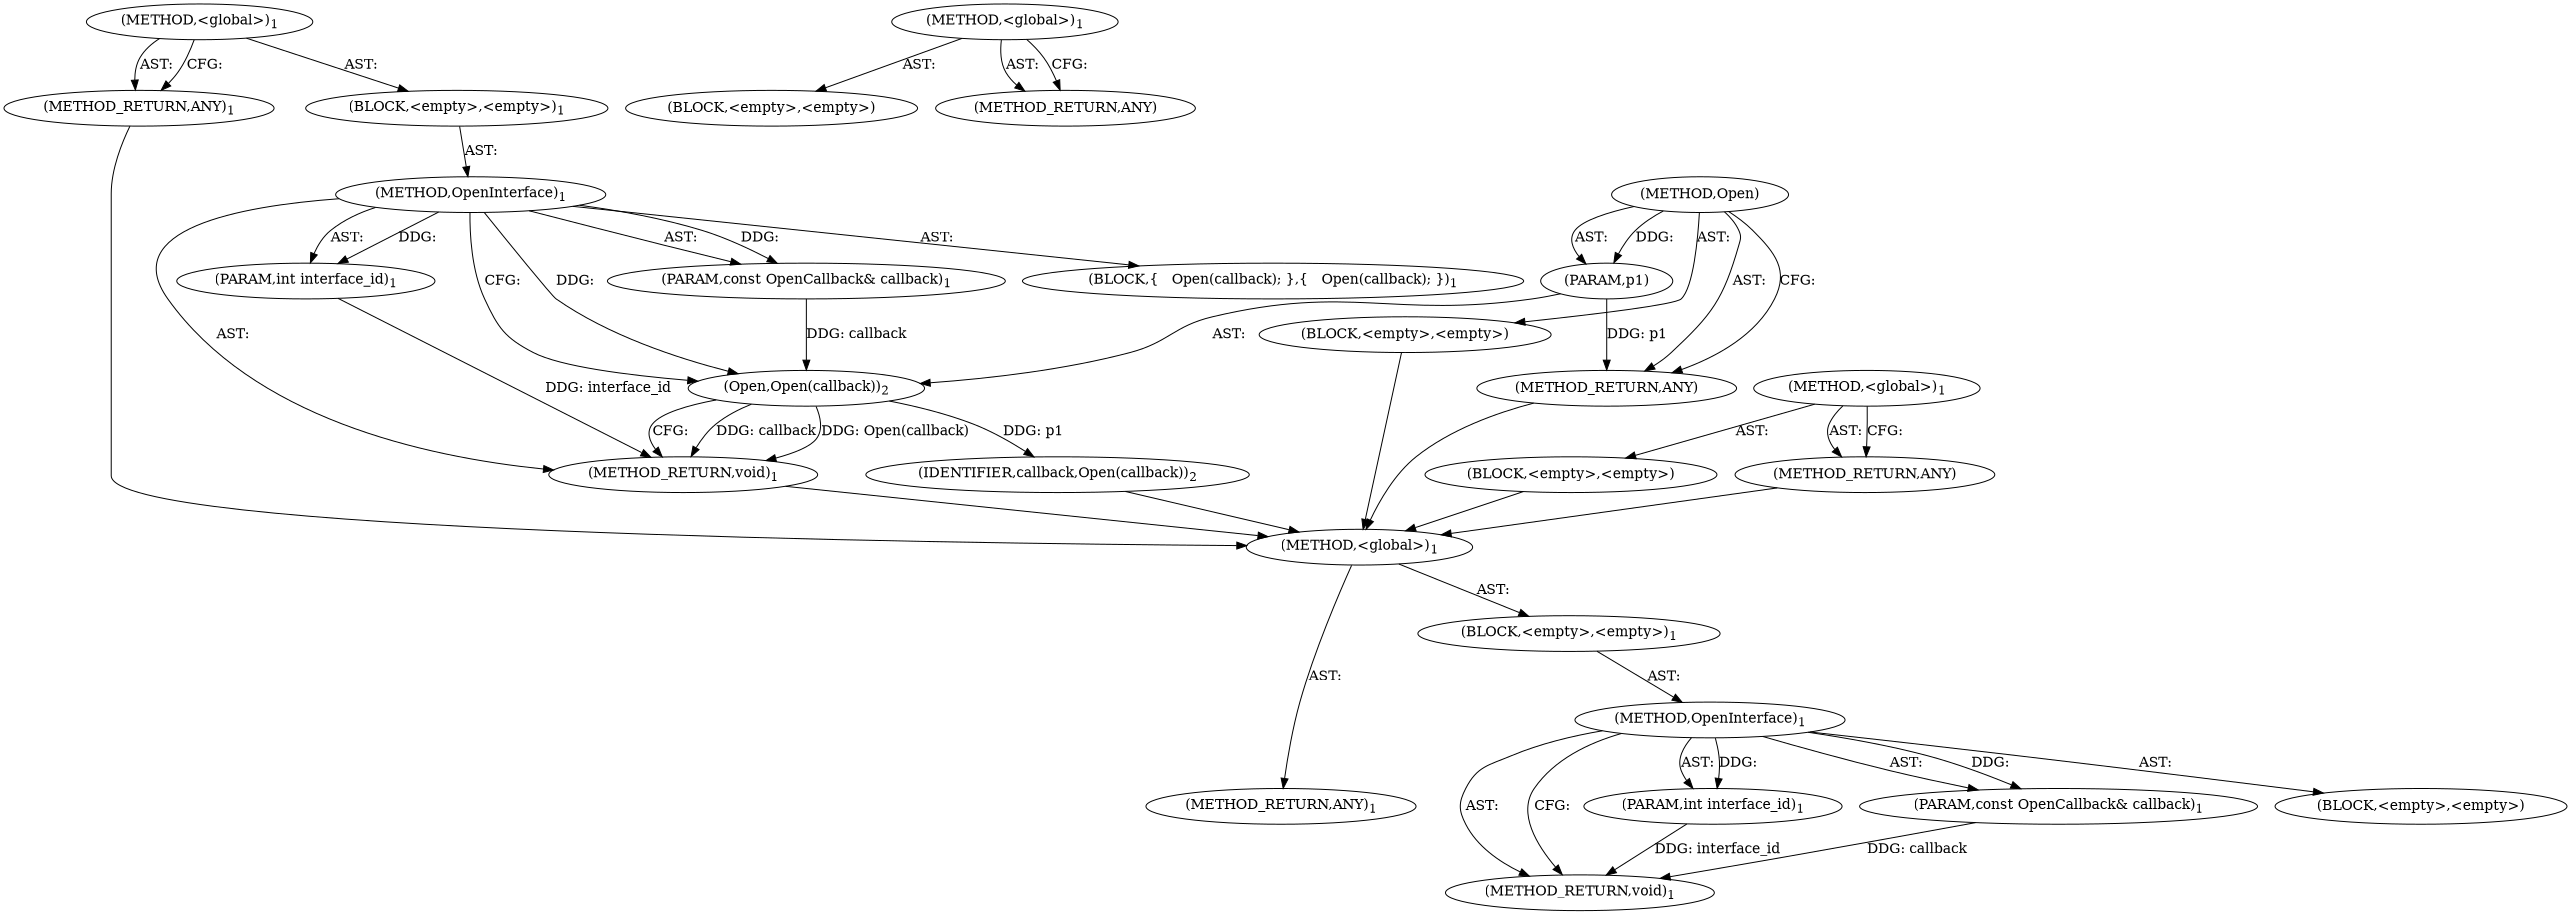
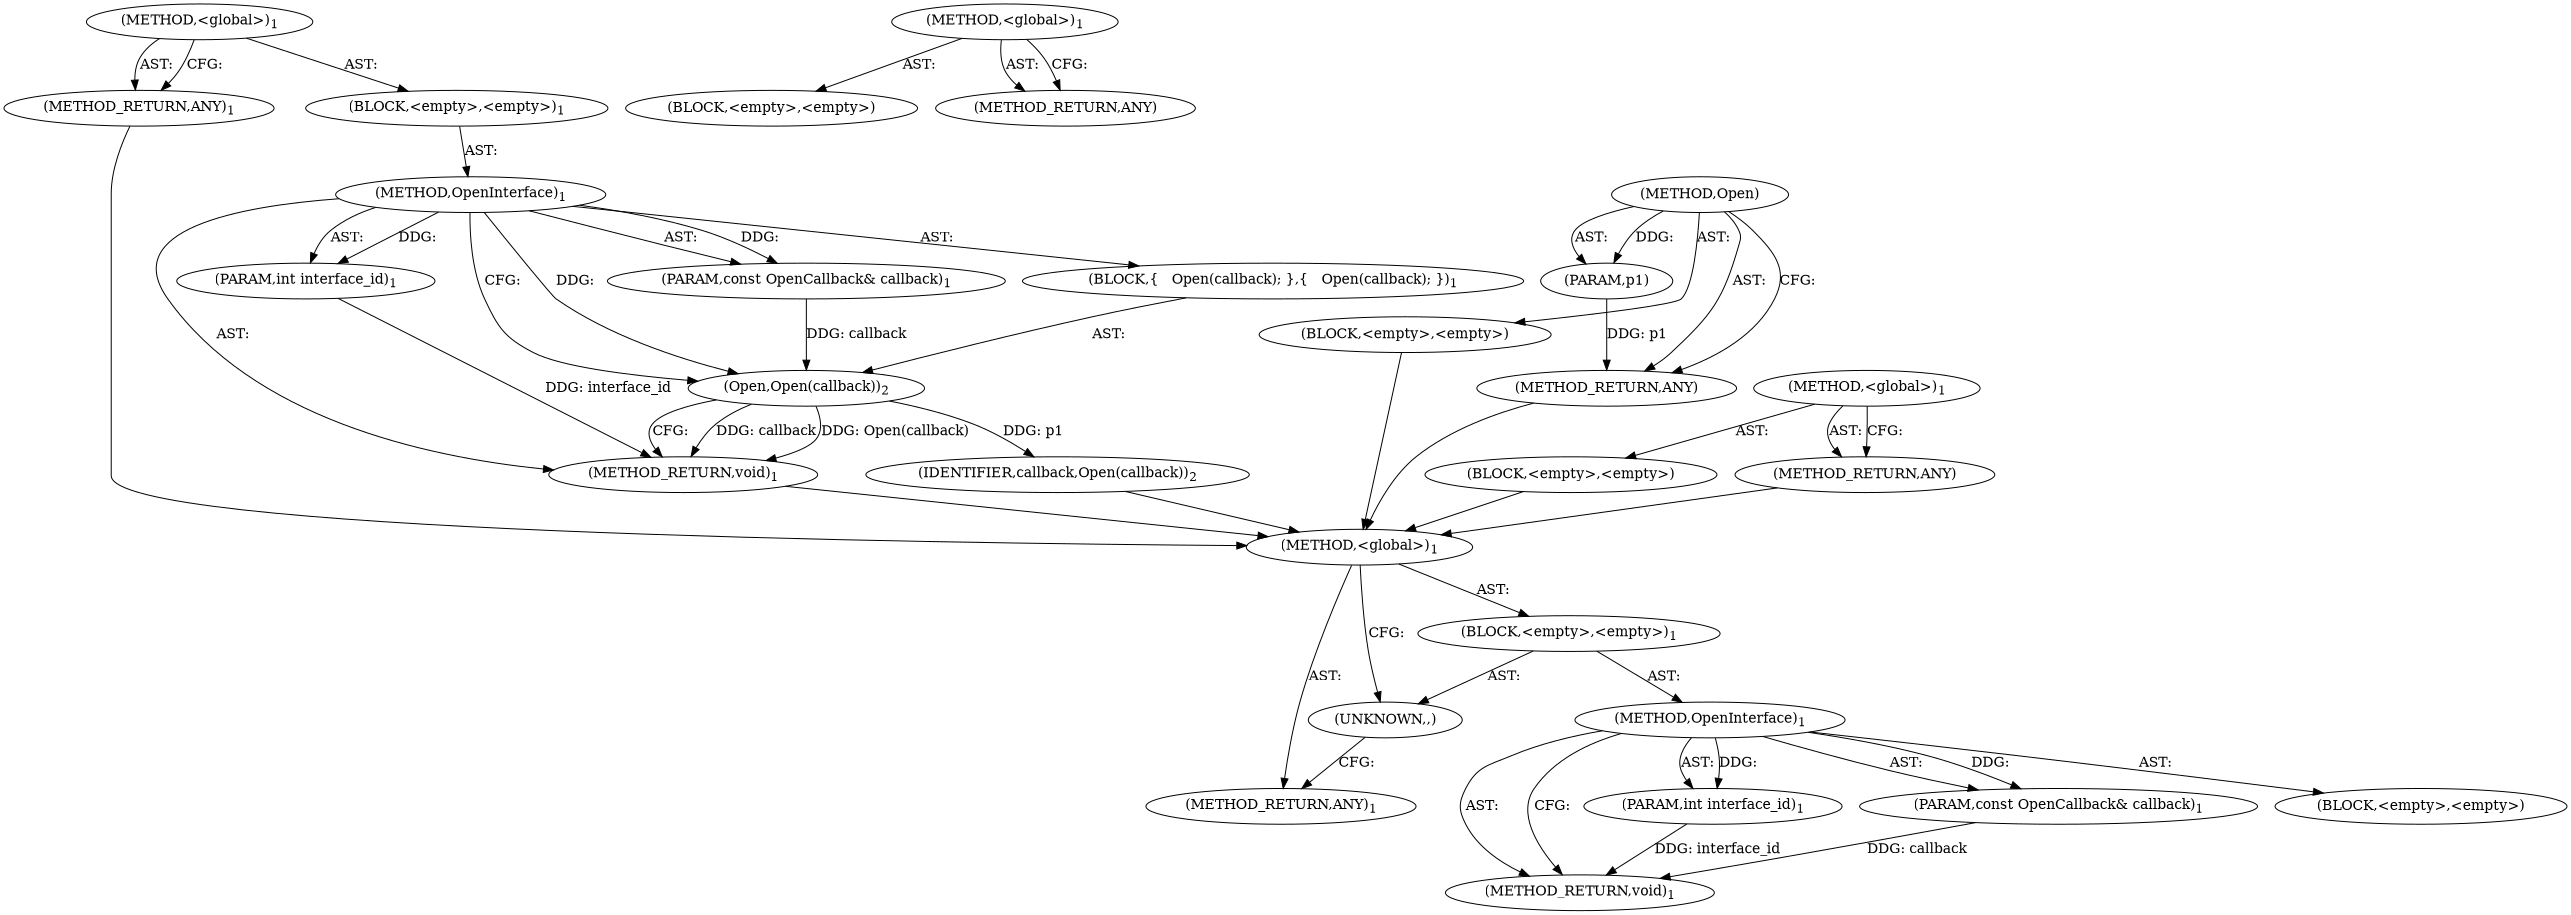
(1241, 311) -> (1029, 331)
none -> (1385, 720)
